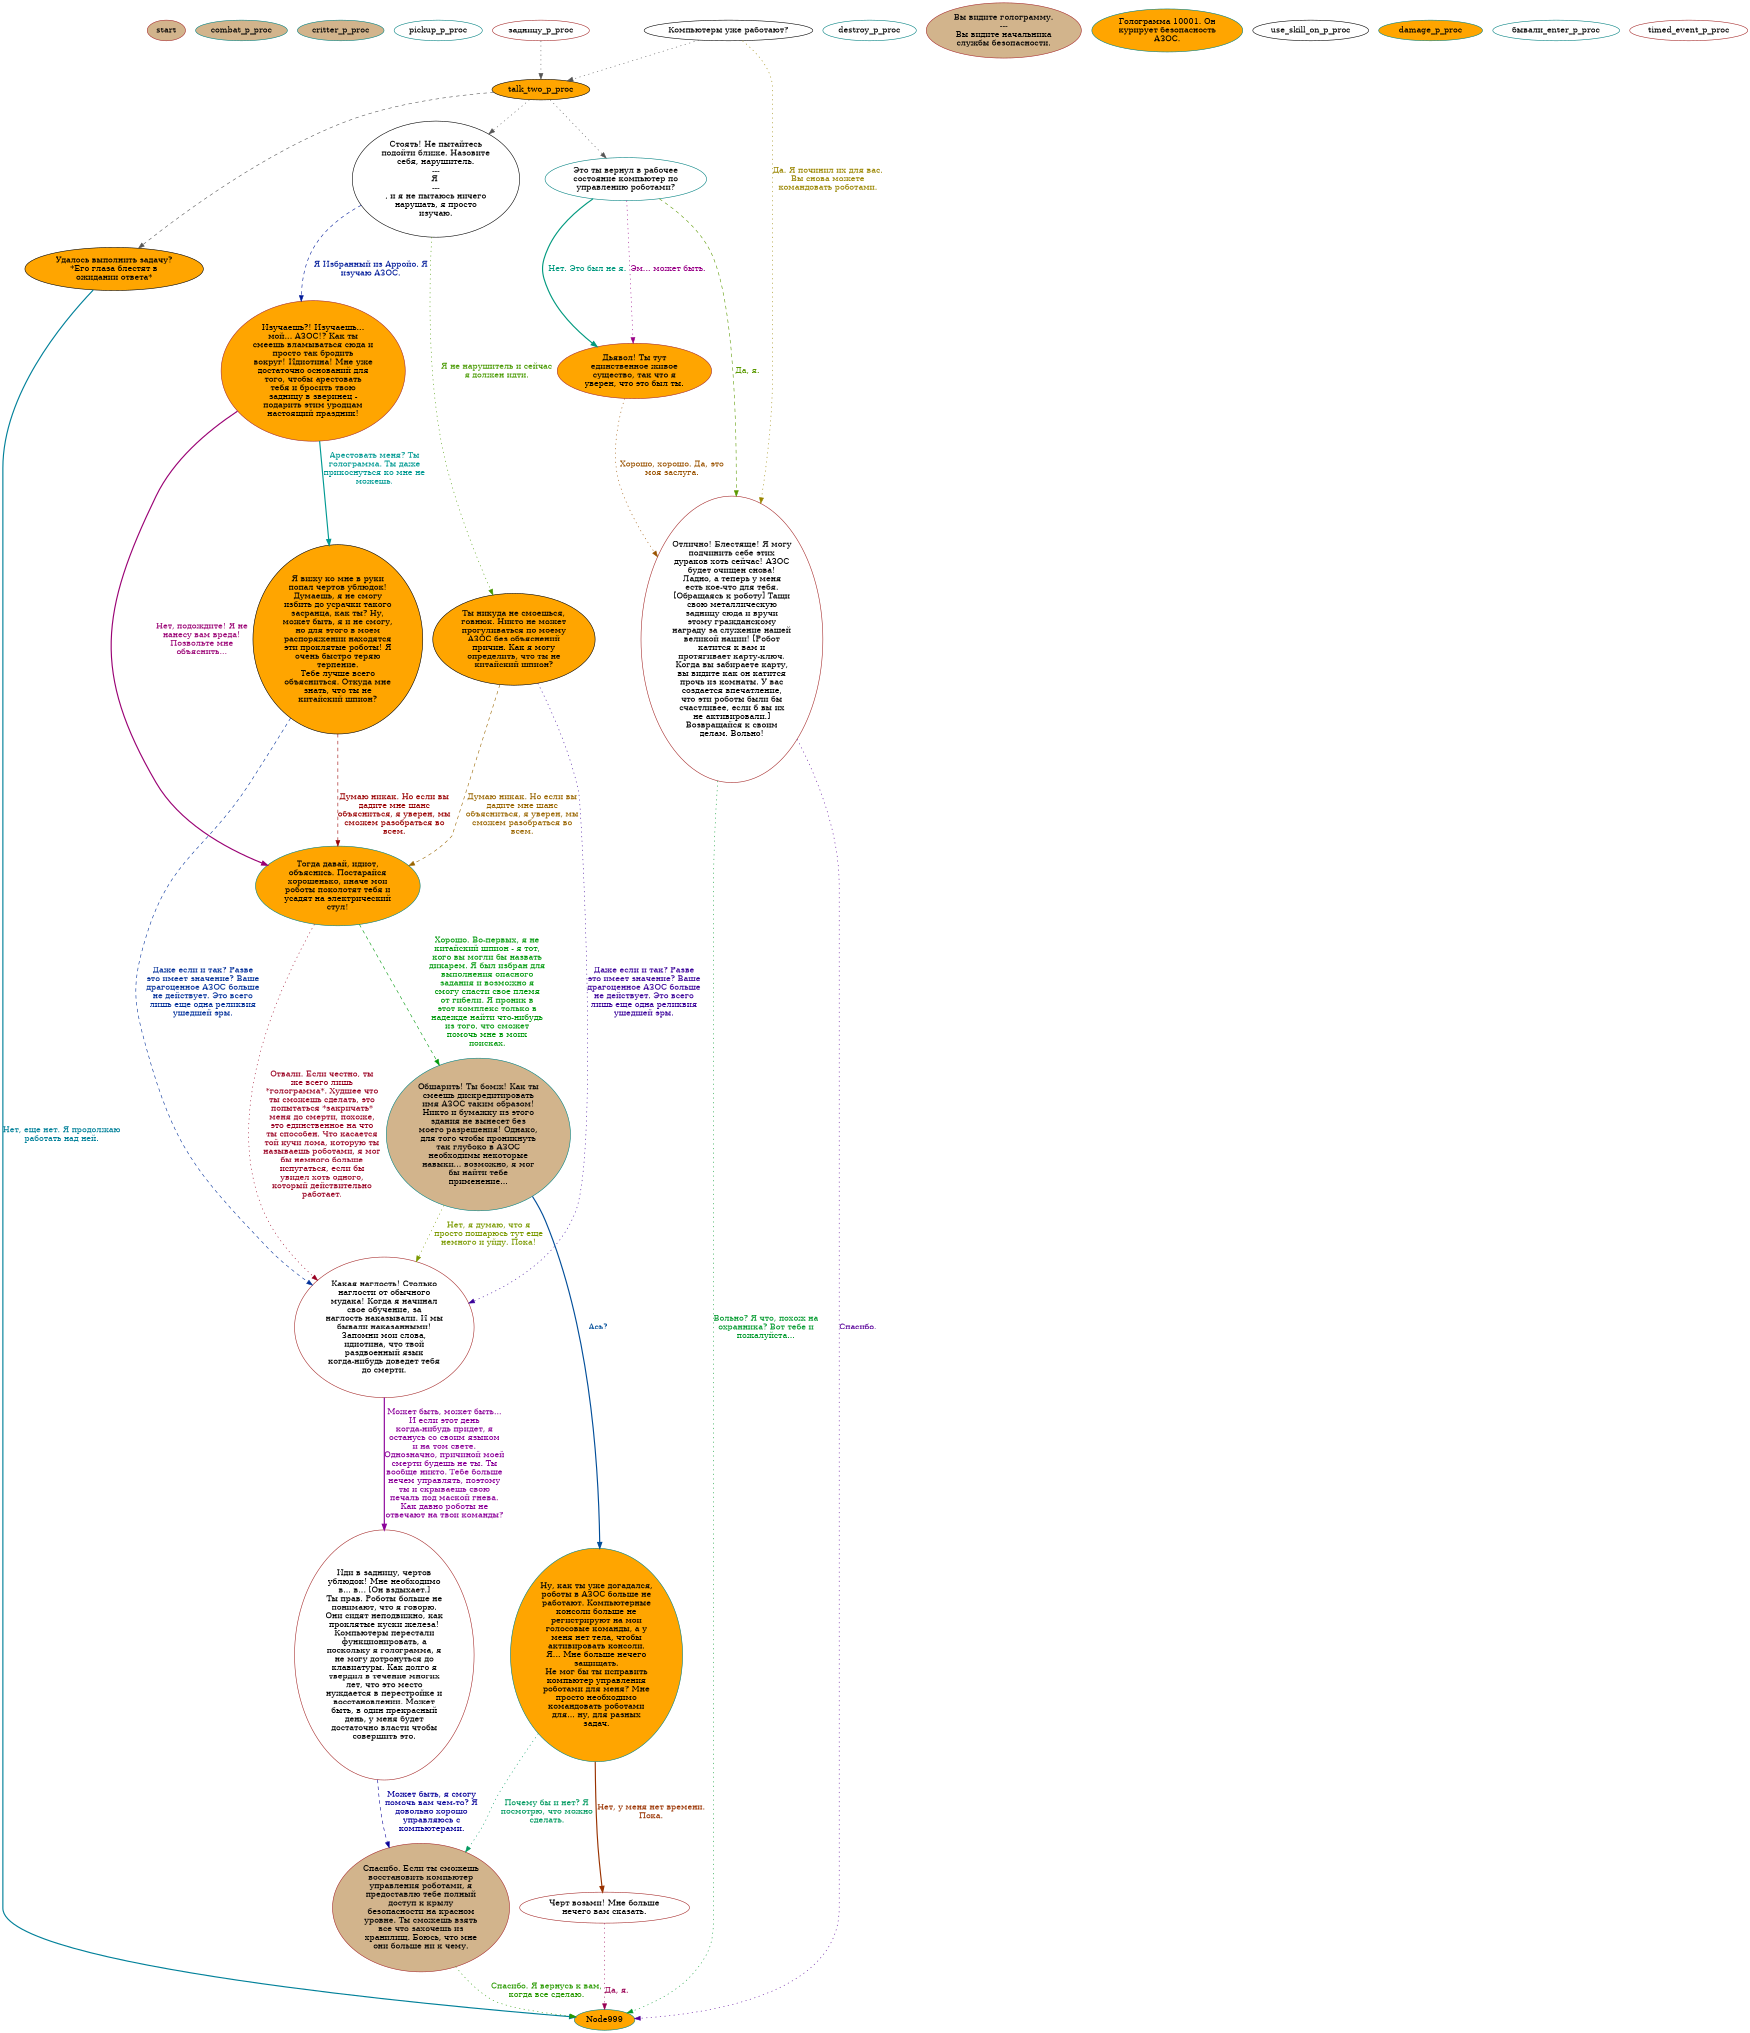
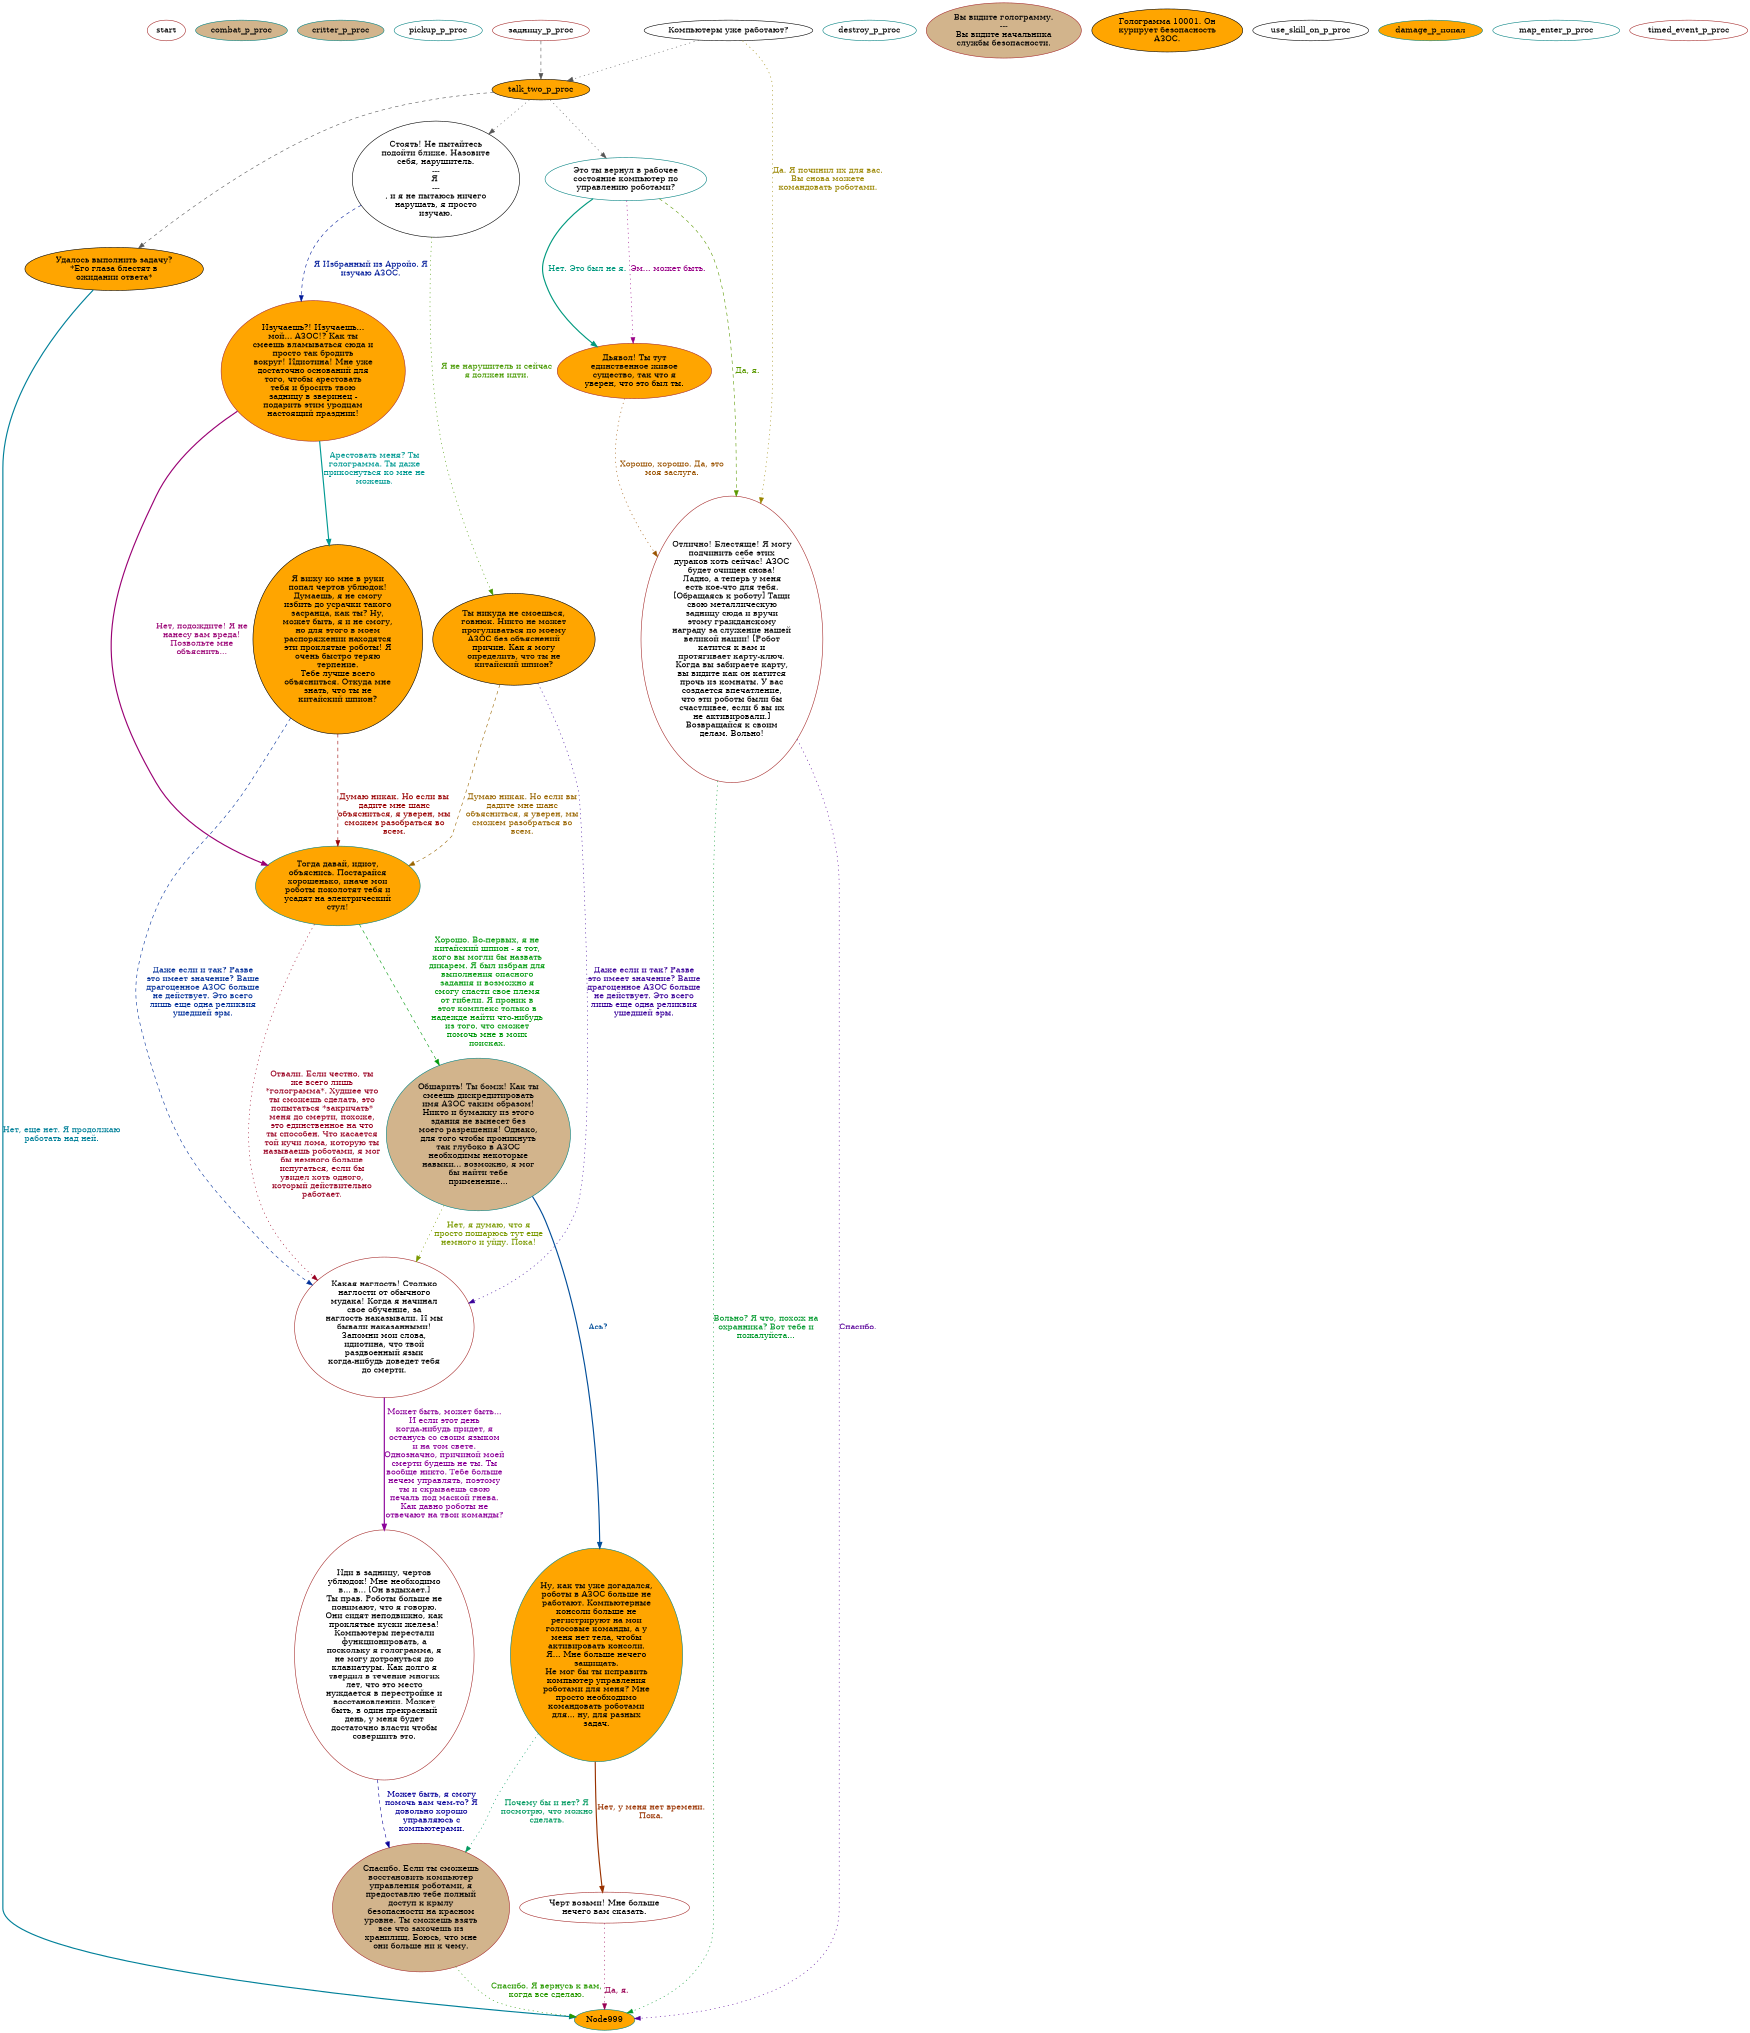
(166, 30) -> (166, 30)
(1167, 30) -> (1167, 30)
(1431, 30) -> (1431, 30)
(1556, 30) -> (1556, 30)
(541, 57) -> (541, 57)
